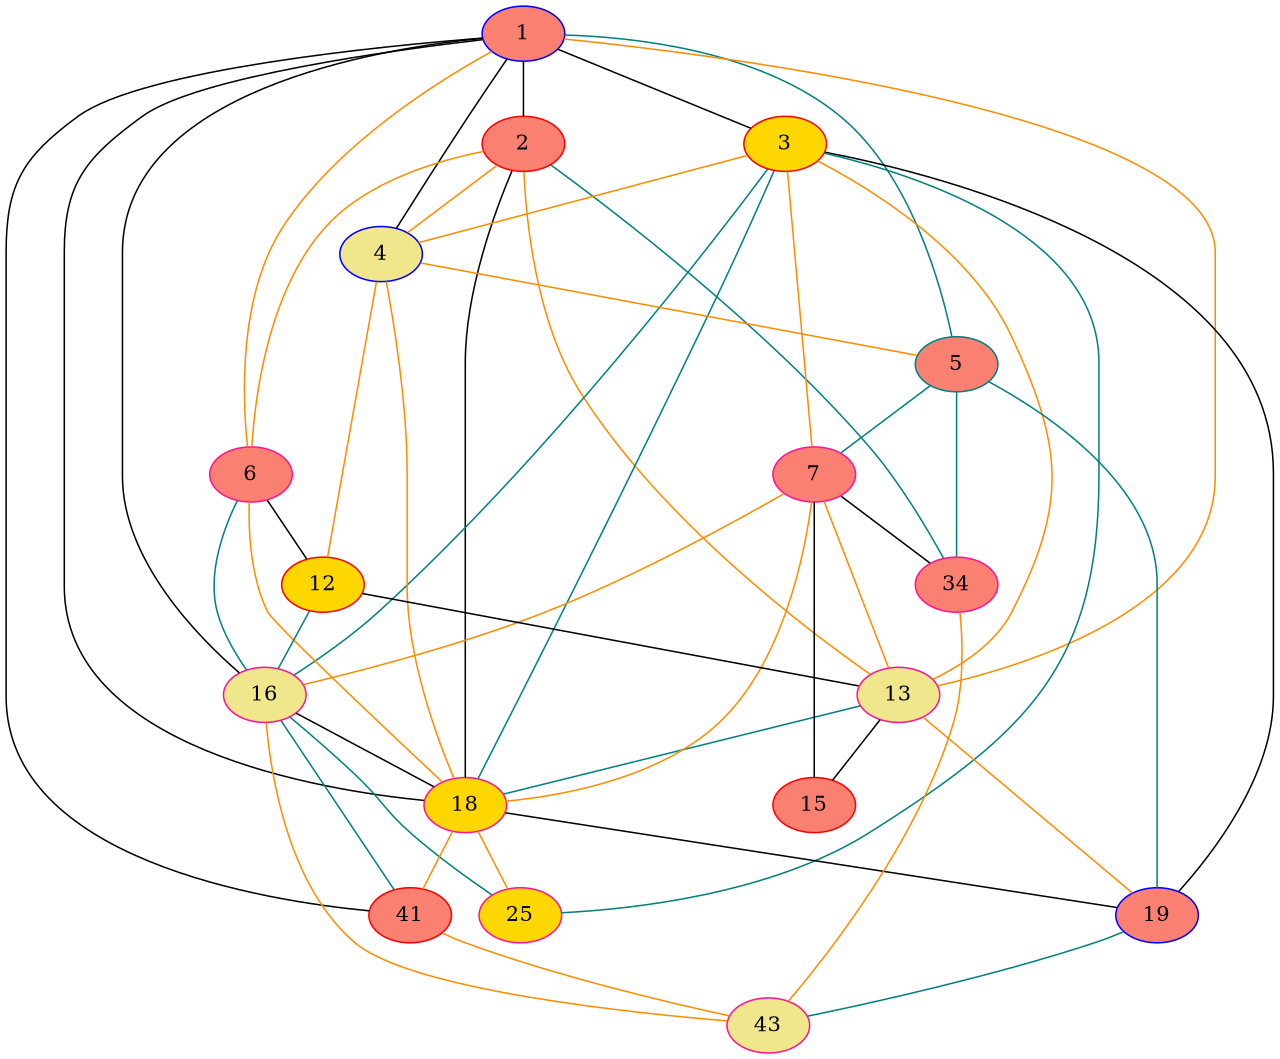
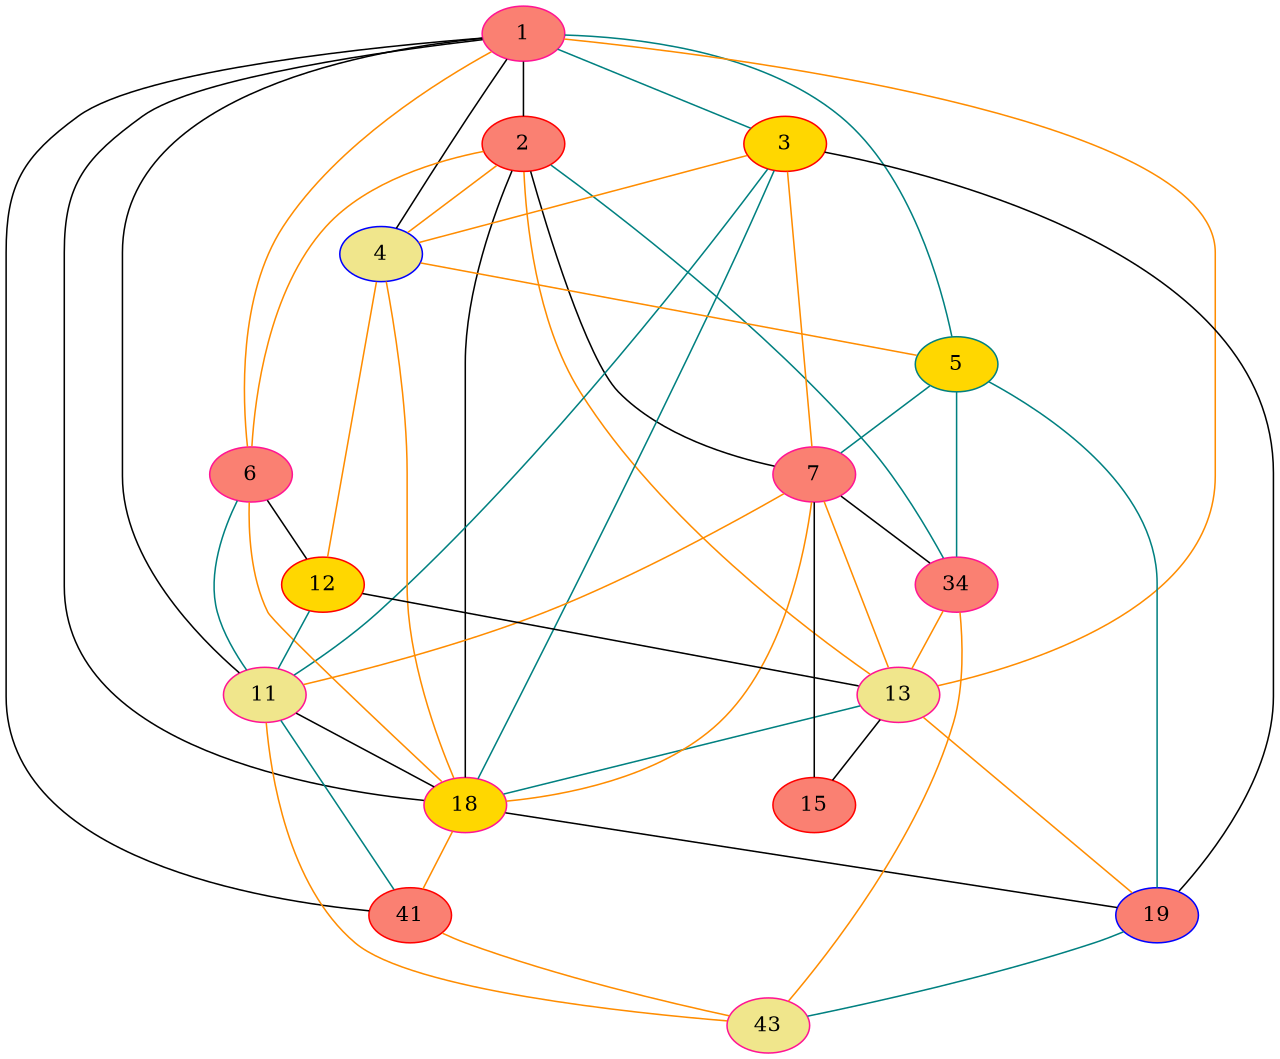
(523, 34) -> (523, 34)
(654, 89) -> (654, 89)
none -> (596, 356)
(957, 364) -> (957, 364)
(1036, 396) -> (927, 640)
(265, 695) -> (265, 695)
(520, 915) -> none
